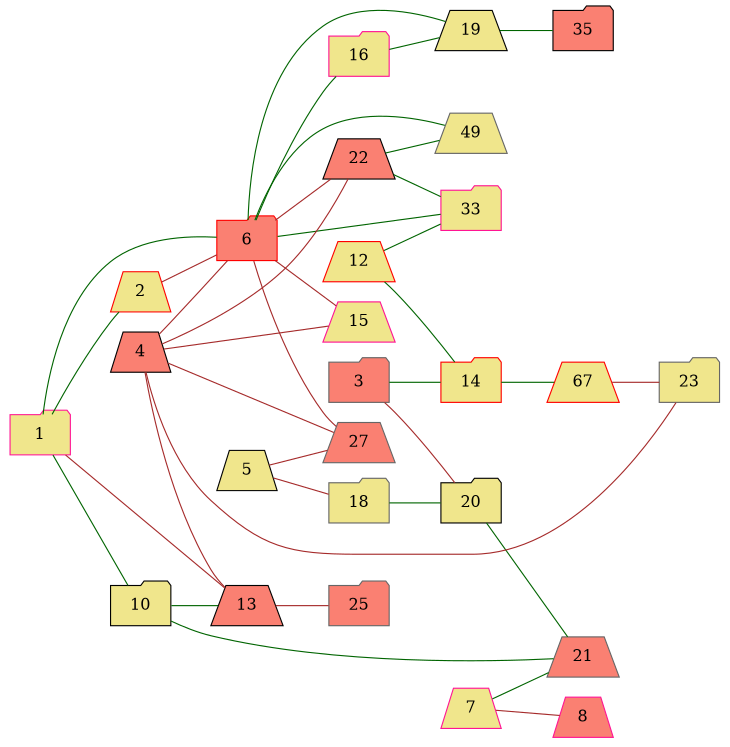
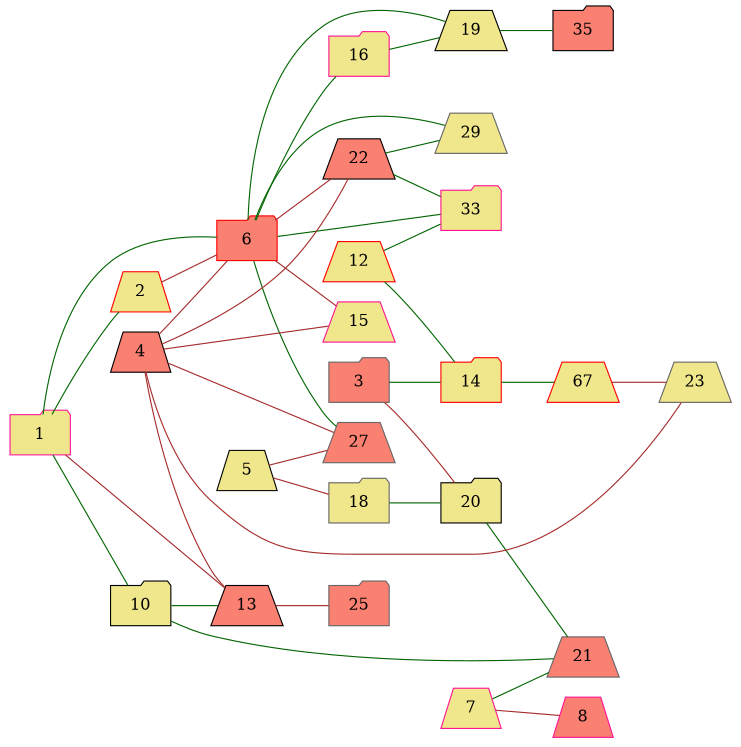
(471, 133) -> (471, 133)
(286, 348) -> (286, 348)
(689, 382) -> (695, 382)
